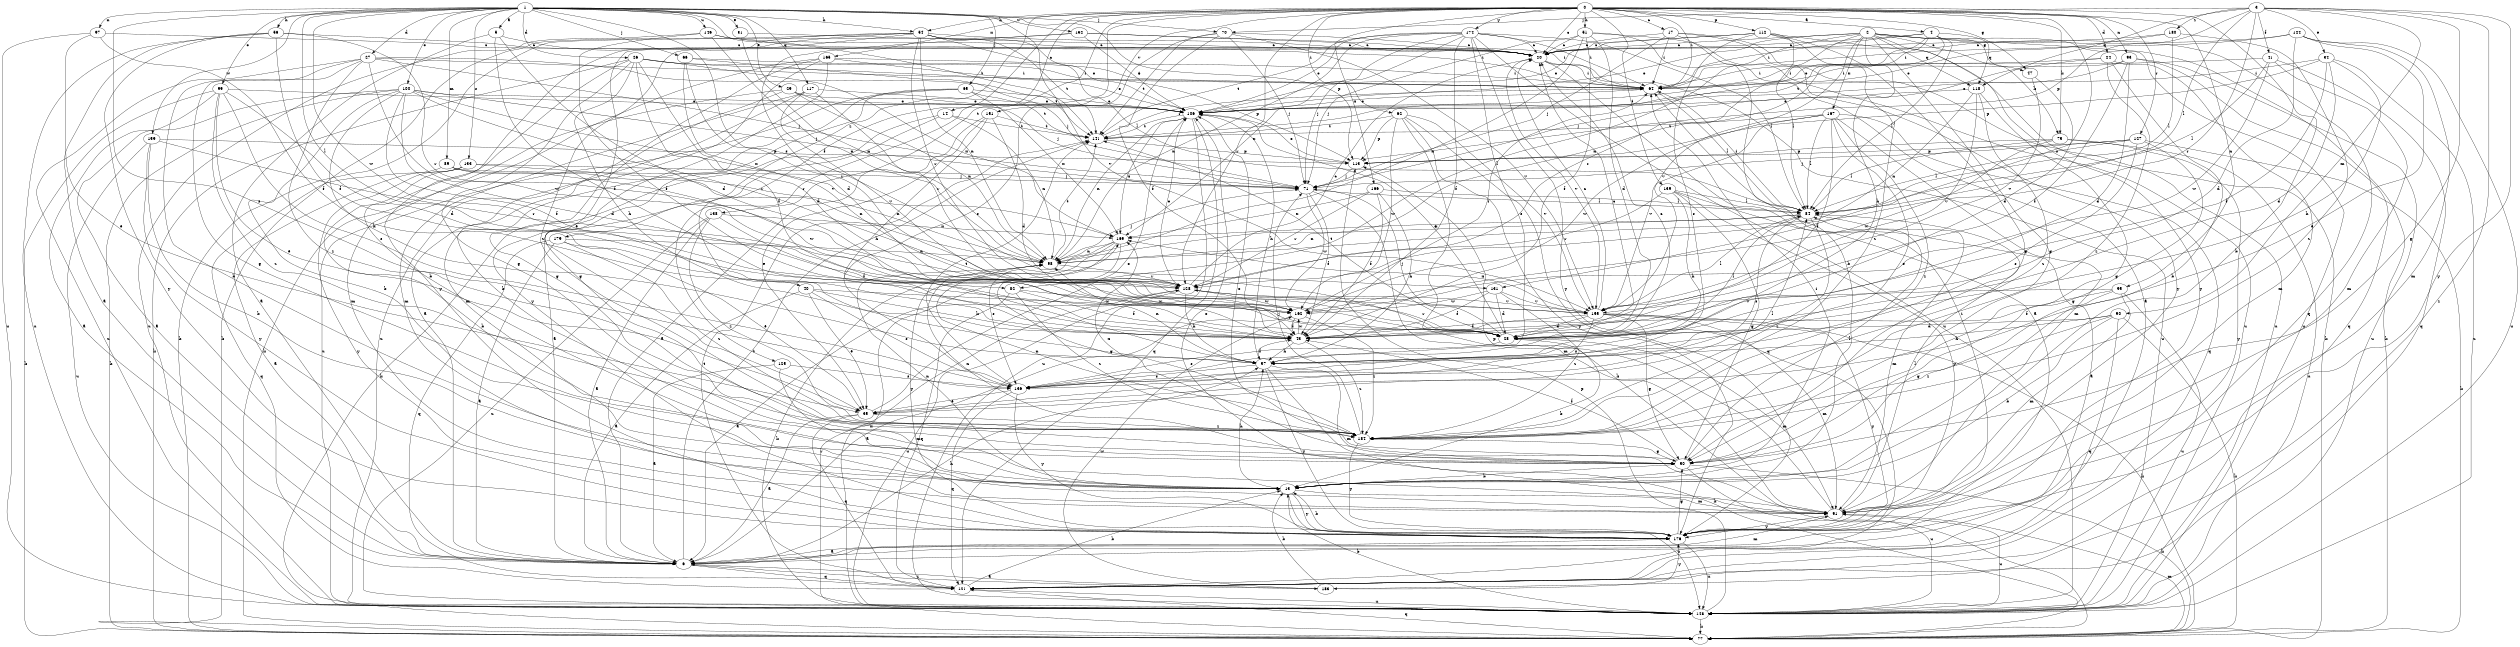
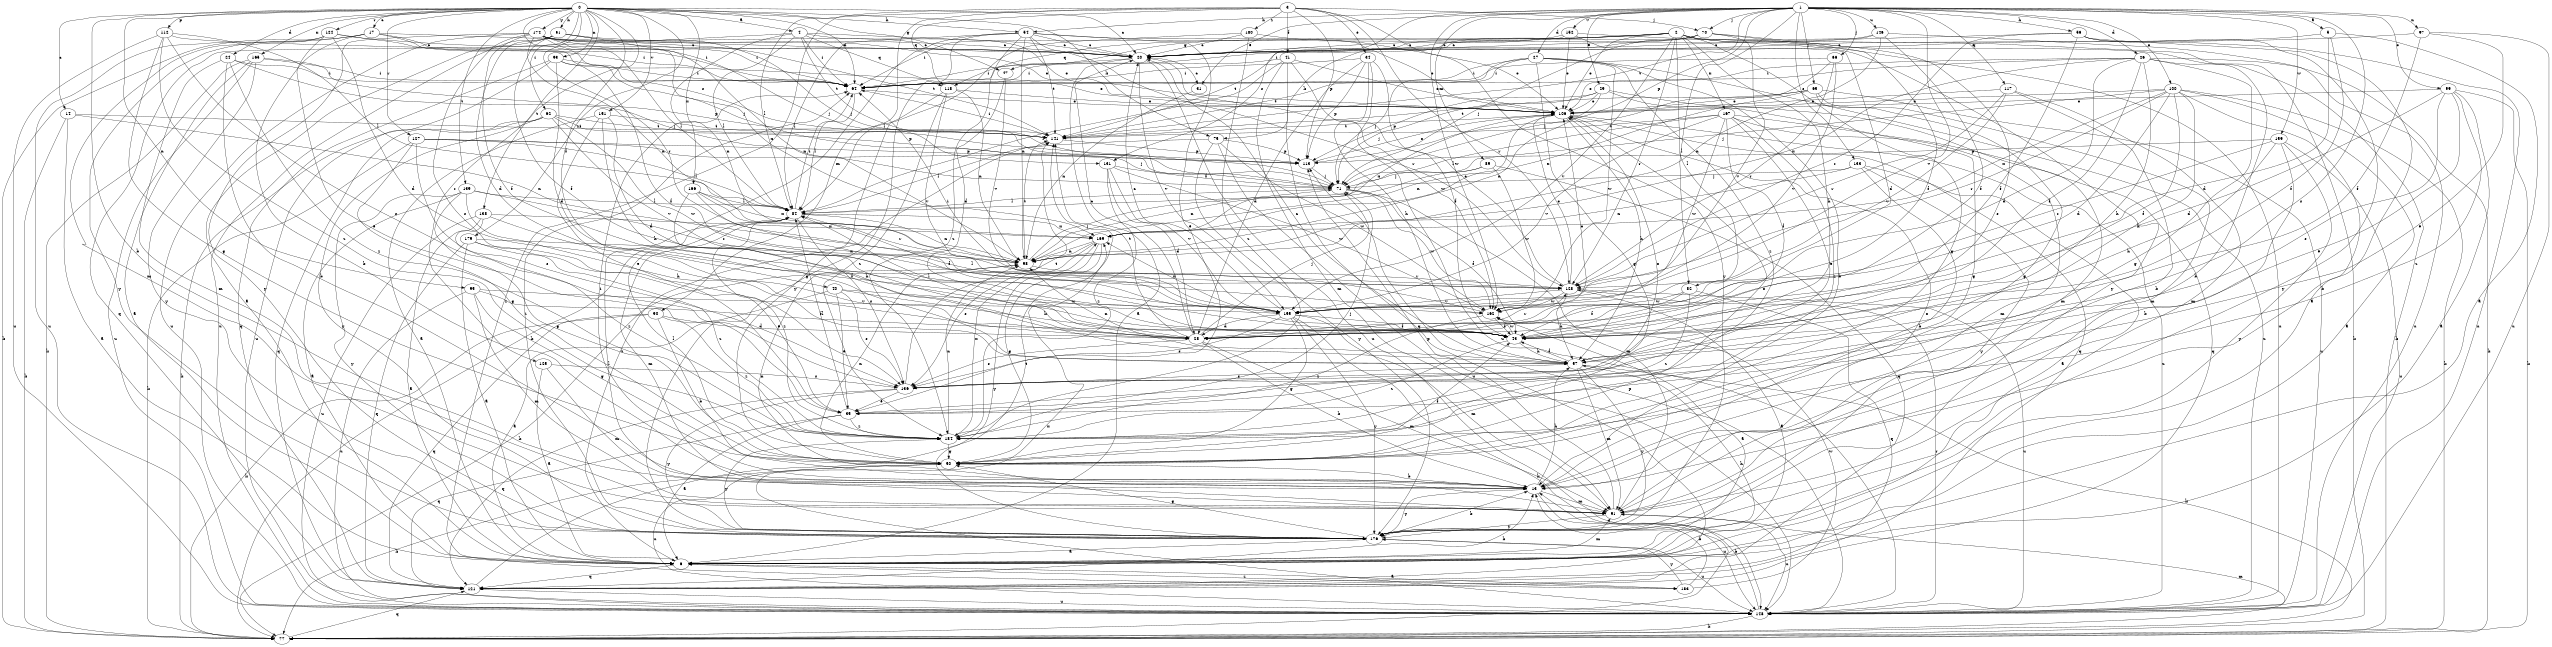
none -> (454, 12)
(1139, 44) -> (1183, 65)
(1482, 81) -> (1422, 91)
none -> (1451, 105)
(2324, 316) -> none
(1397, 327) -> (1216, 179)
(1714, 351) -> (1951, 302)
